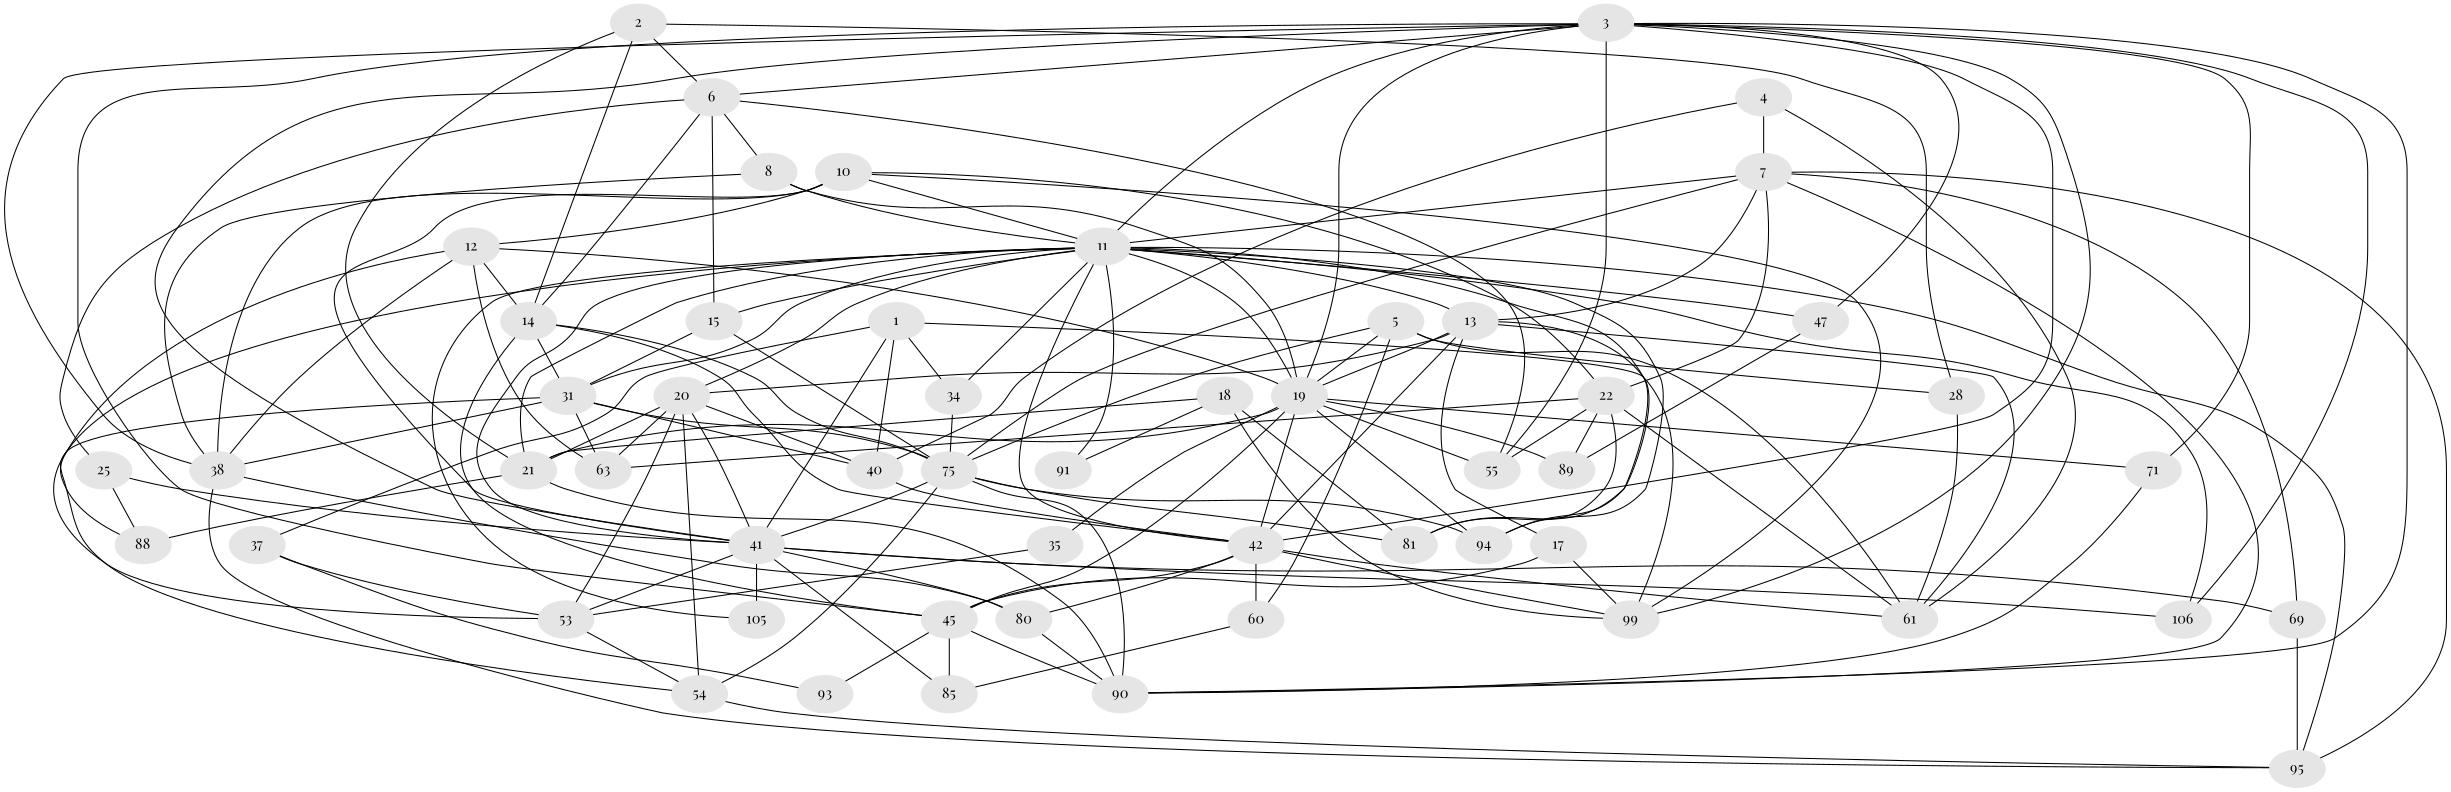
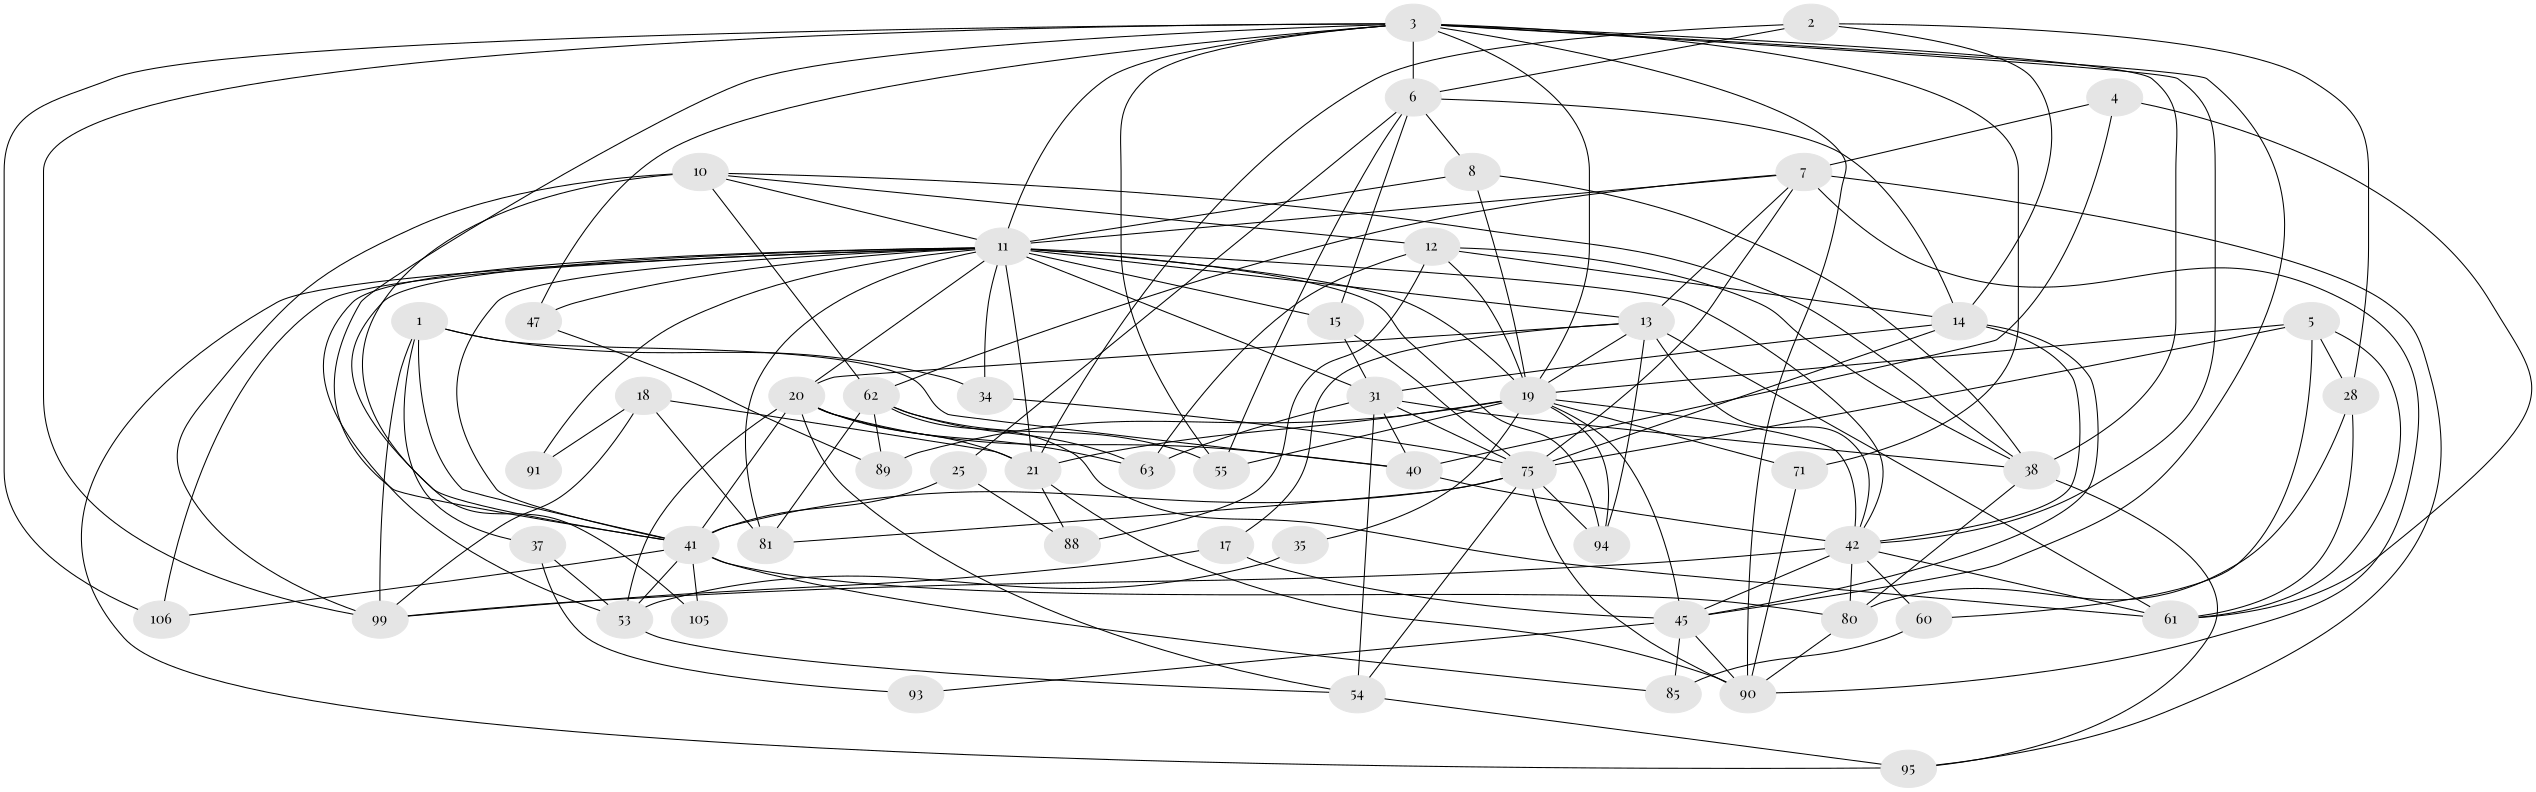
(1606, 396) -> (871, 396)
none -> (2023, 591)
(2297, 620) -> none
